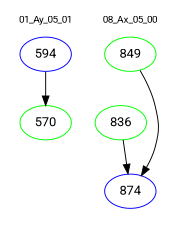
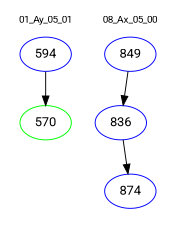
(130, 54) -> (130, 54)
(158, 118) -> (126, 84)
(121, 123) -> (121, 123)
